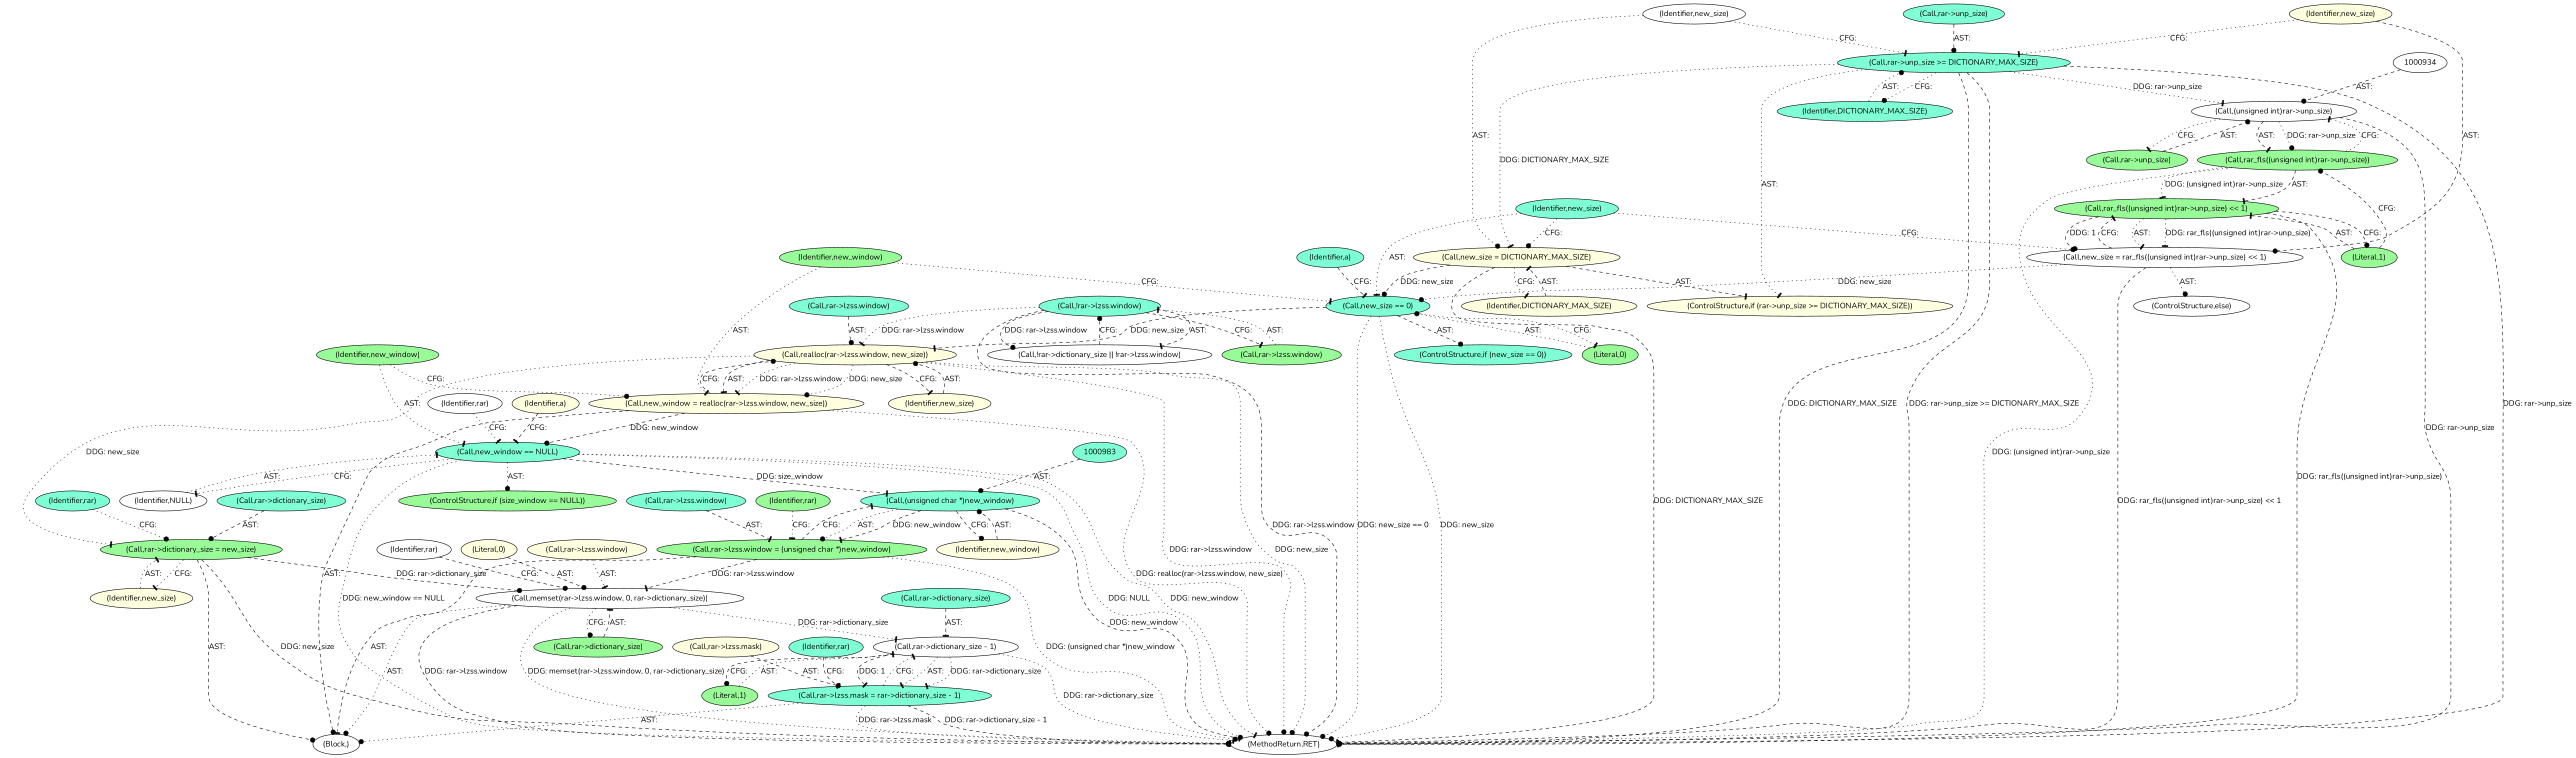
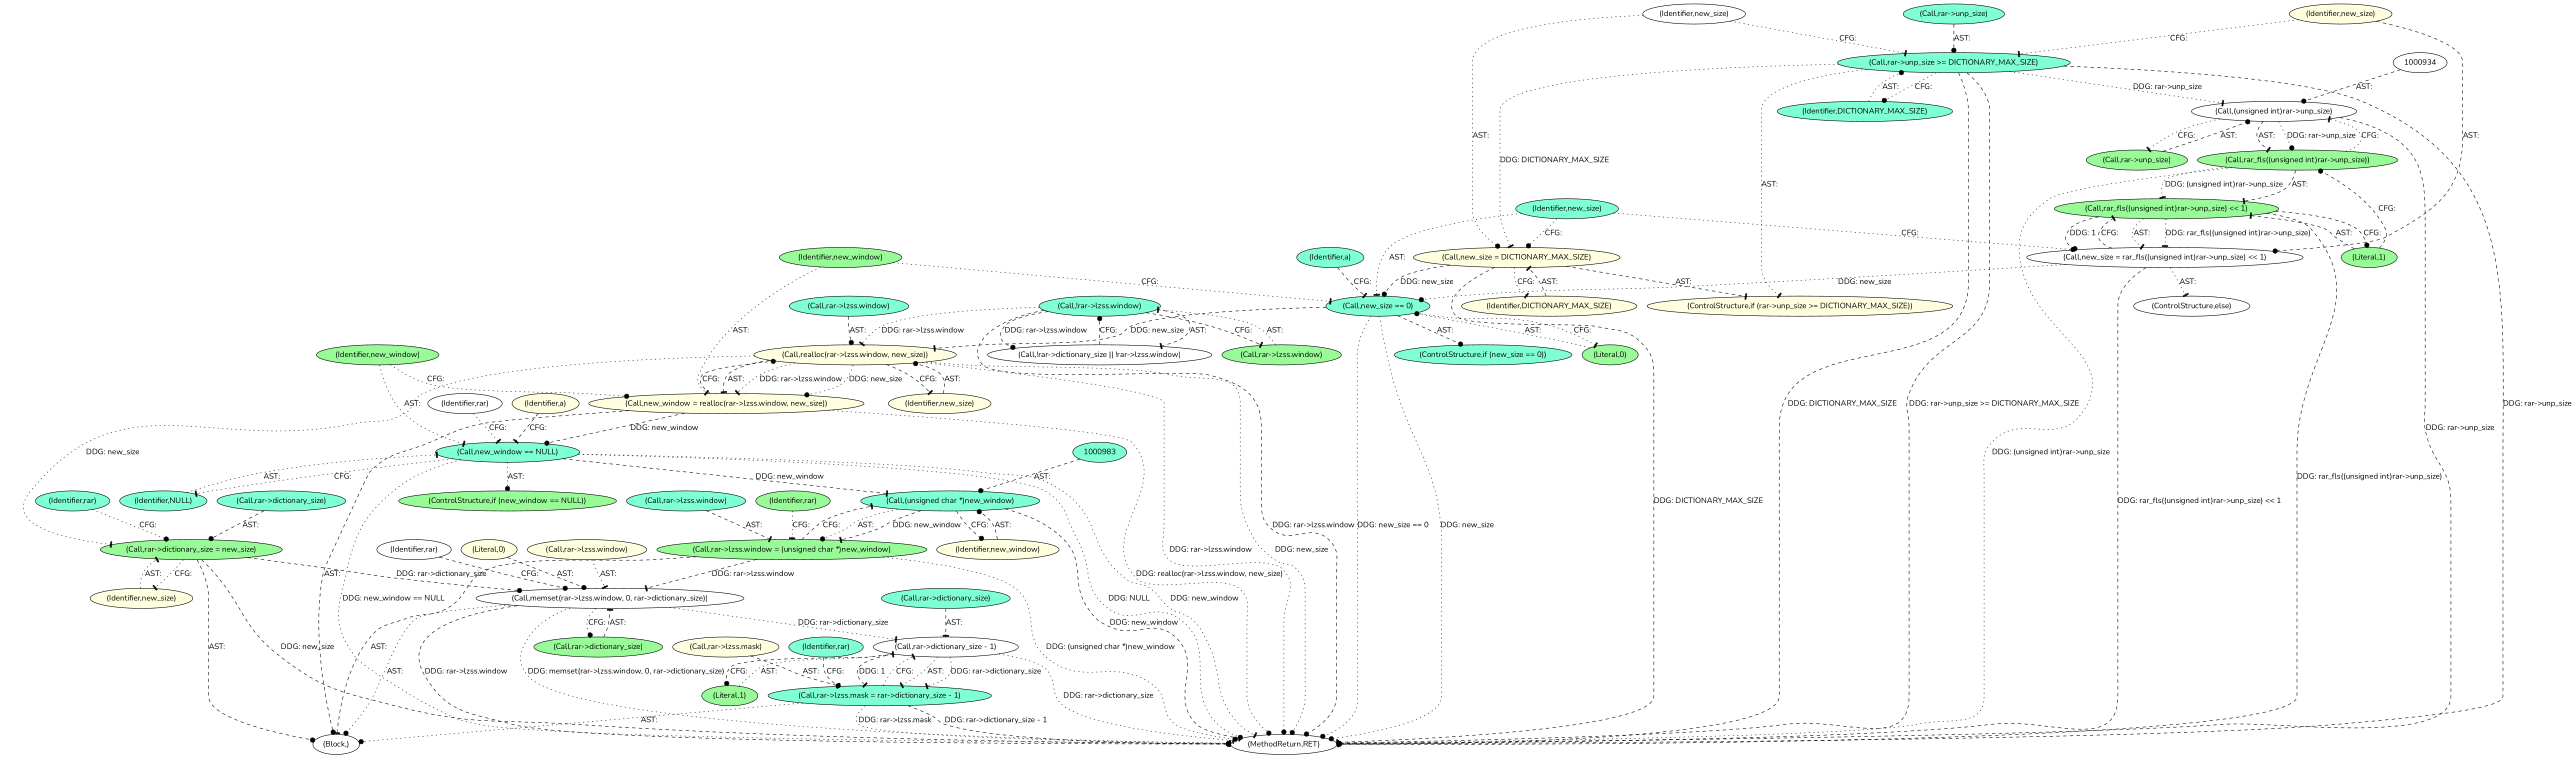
(2177, 280) -> (2177, 280)
(790, 477) -> (790, 477)
(163, 501) -> (163, 501)
(508, 501) -> (508, 501)
